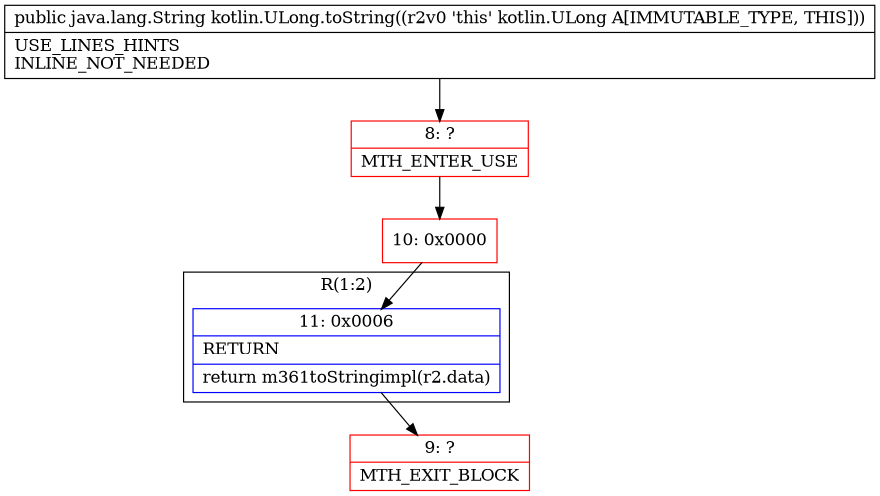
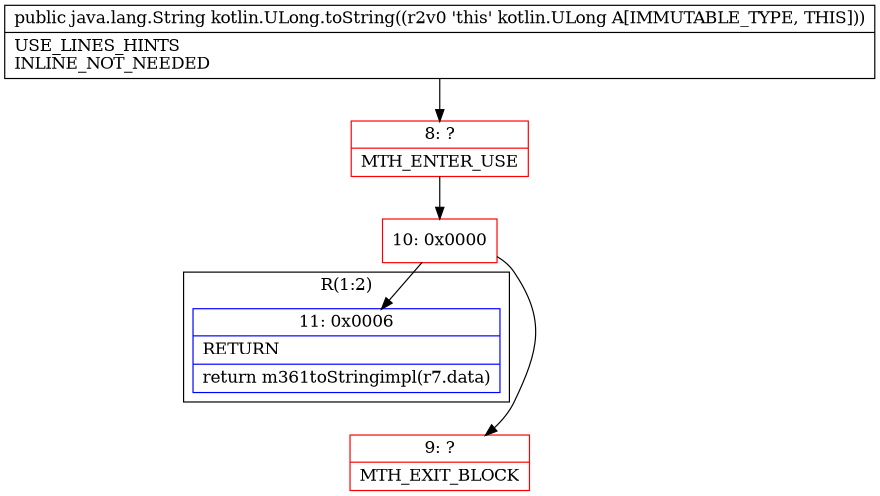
(346, 378) -> (346, 378)
(395, 409) -> (535, 341)
